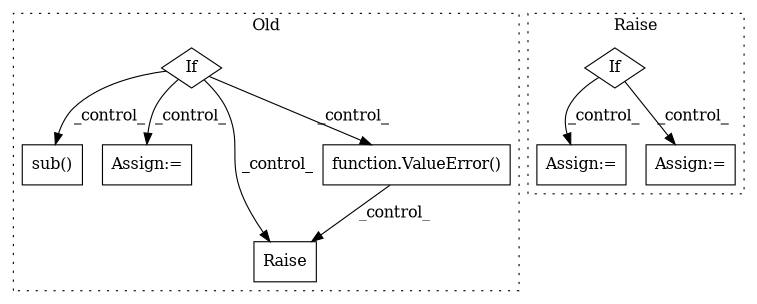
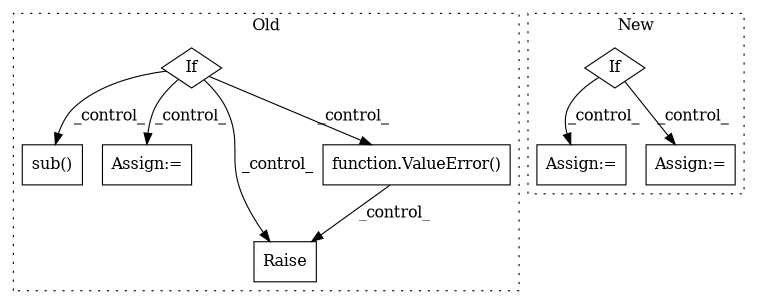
(636, 26) -> (636, 26)
